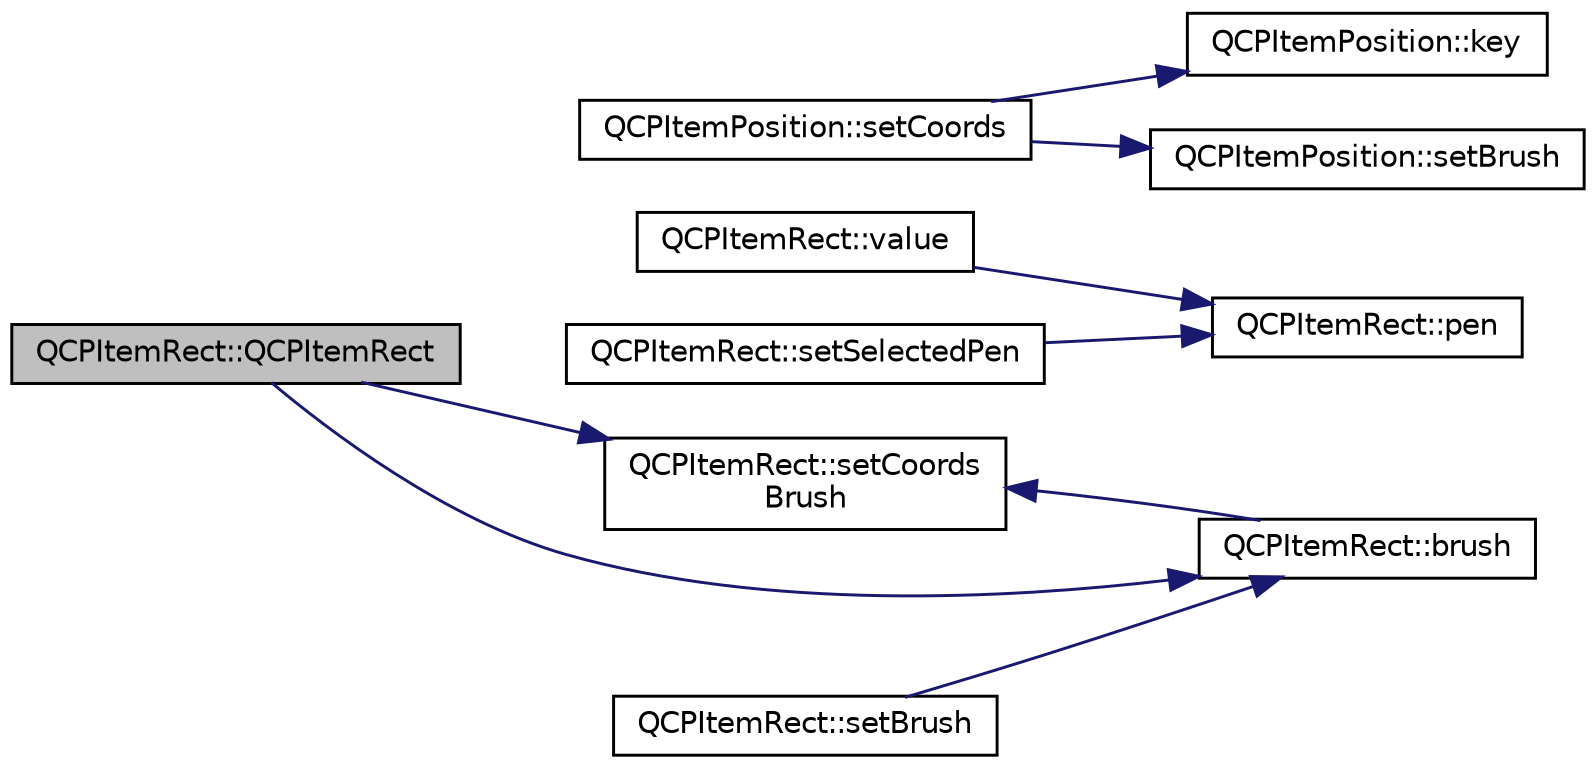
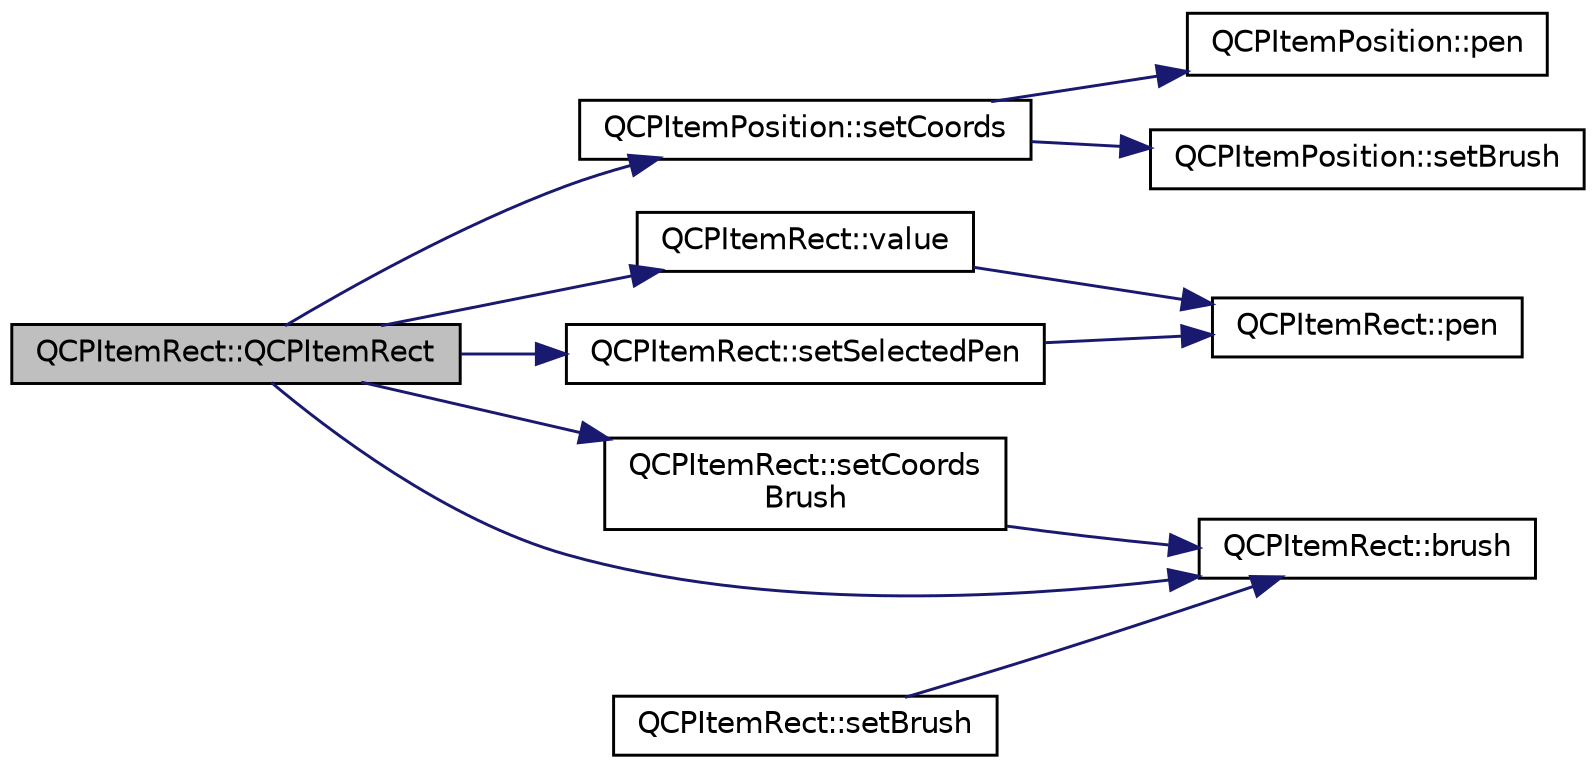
(1367, 44) -> (1367, 44)
none -> (453, 235)
none -> (506, 301)
none -> (499, 354)
(1149, 504) -> (1088, 536)
